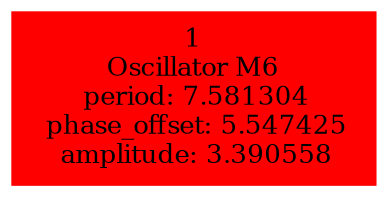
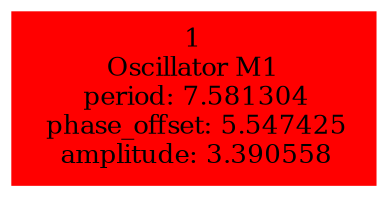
(194, 68) -> (194, 68)
